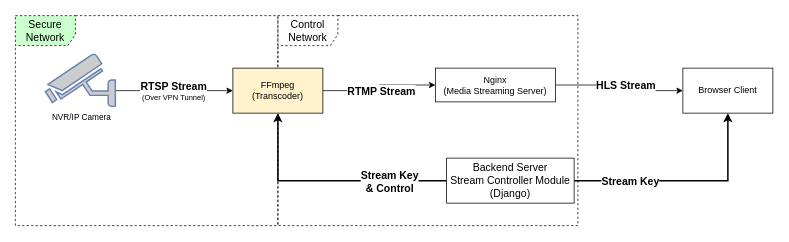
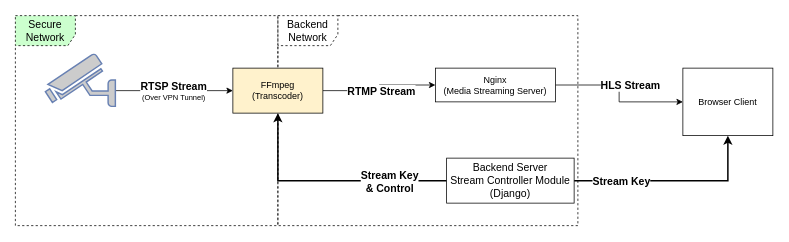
(308, 30) -> (308, 30)
(728, 90) -> (728, 102)
(82, 117) -> none
